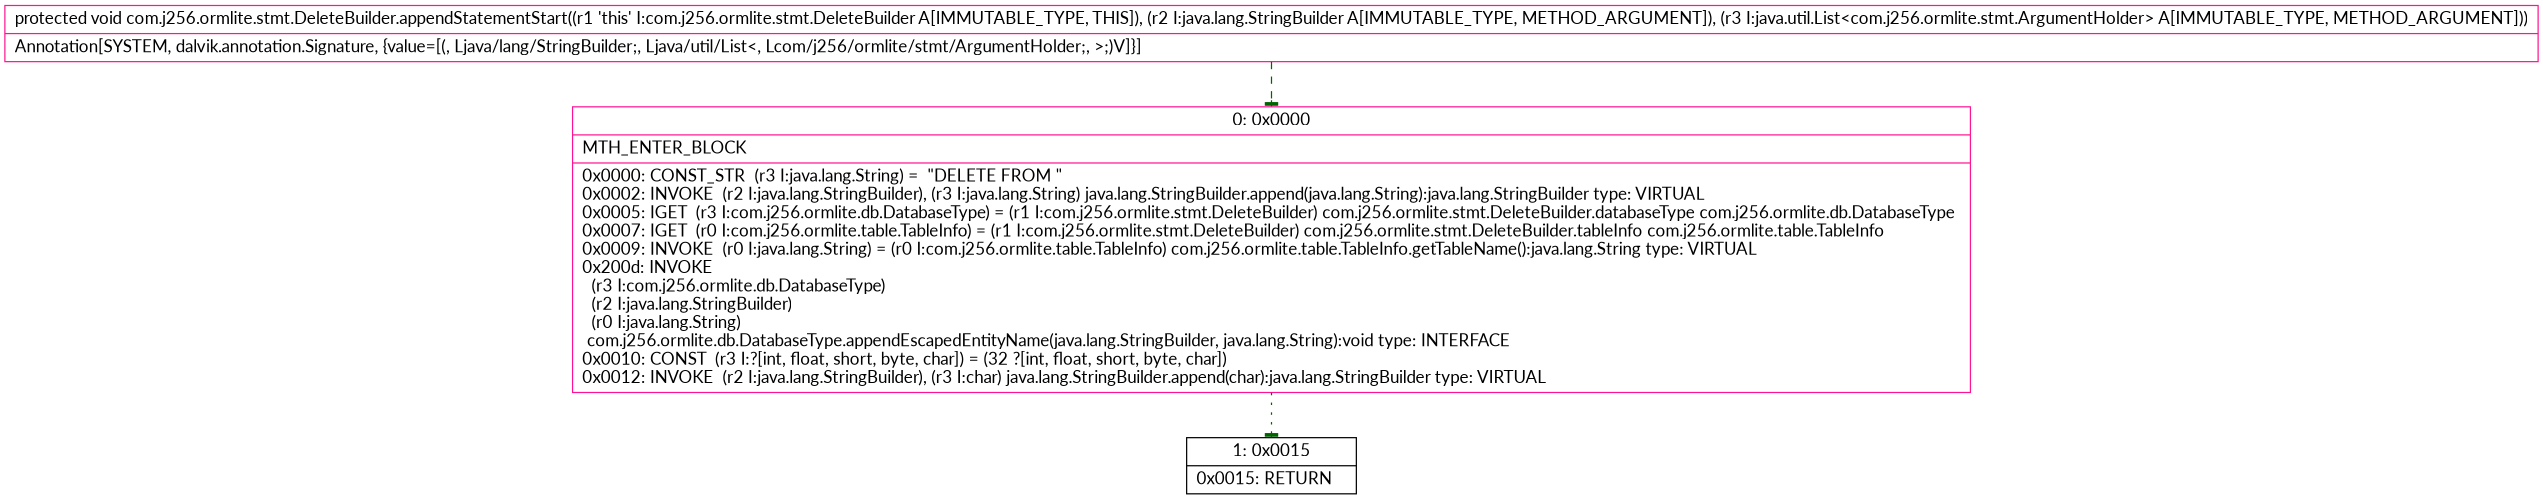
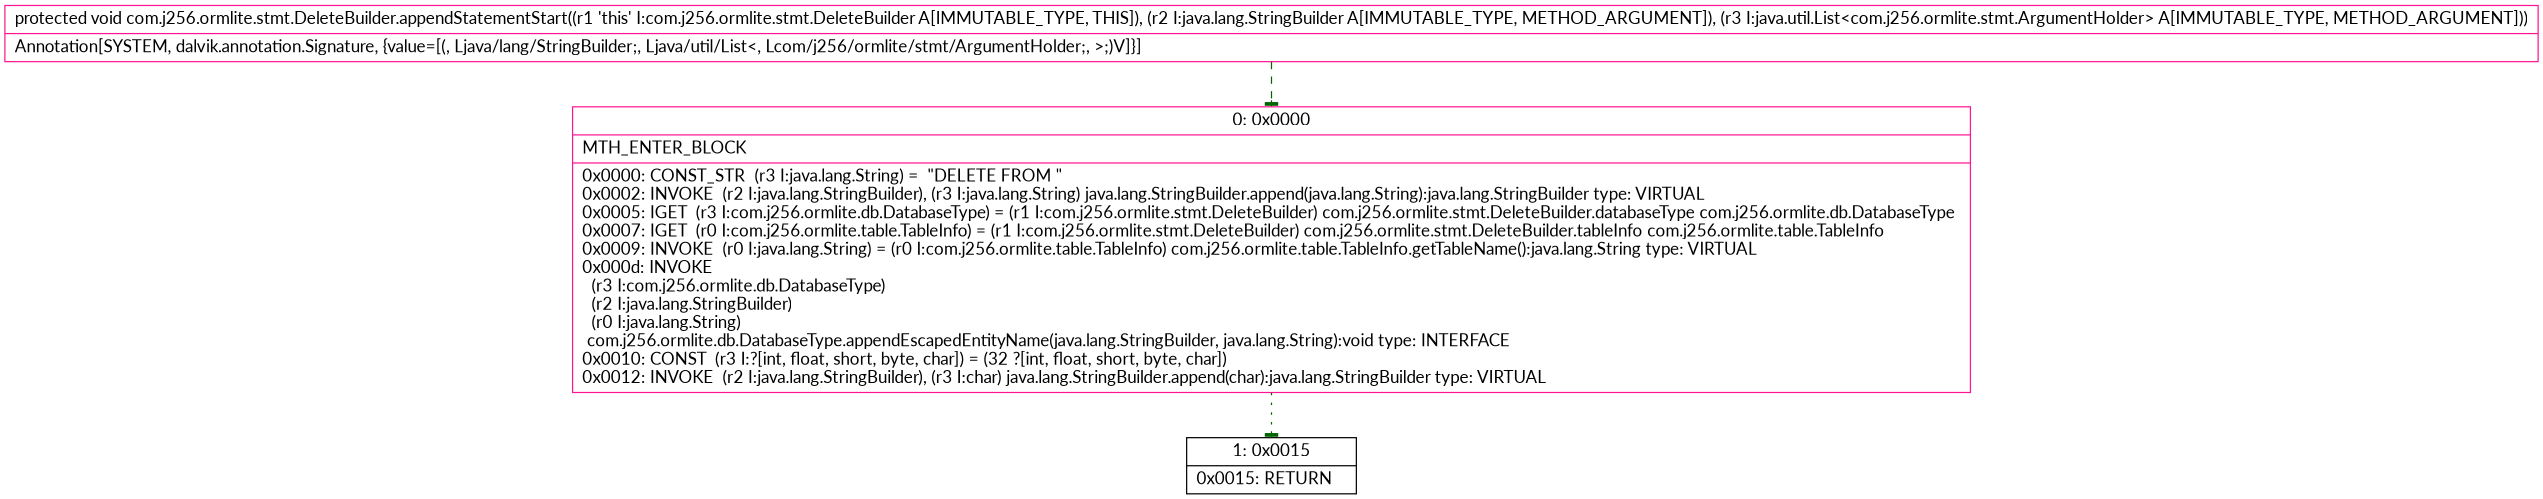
(653, 268) -> (653, 268)
